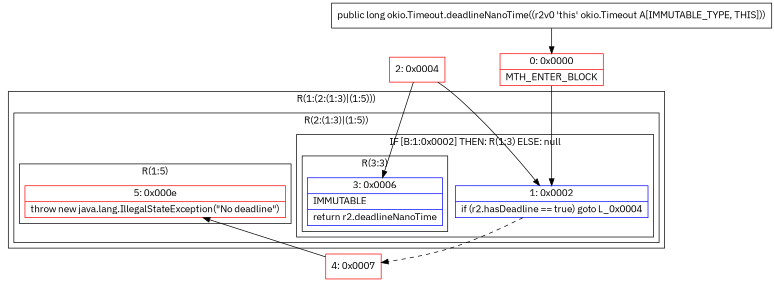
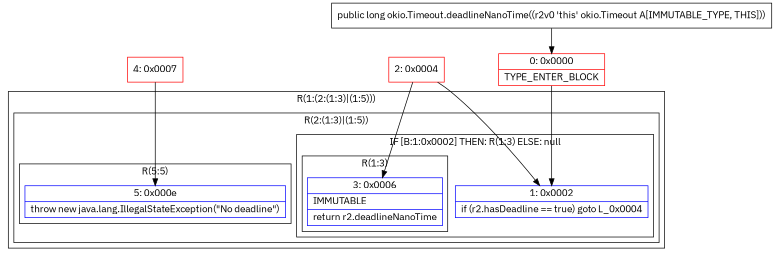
(552, 77) -> (552, 77)
(375, 164) -> (375, 164)
(155, 172) -> (155, 172)
(155, 202) -> (155, 202)
(434, 253) -> none
